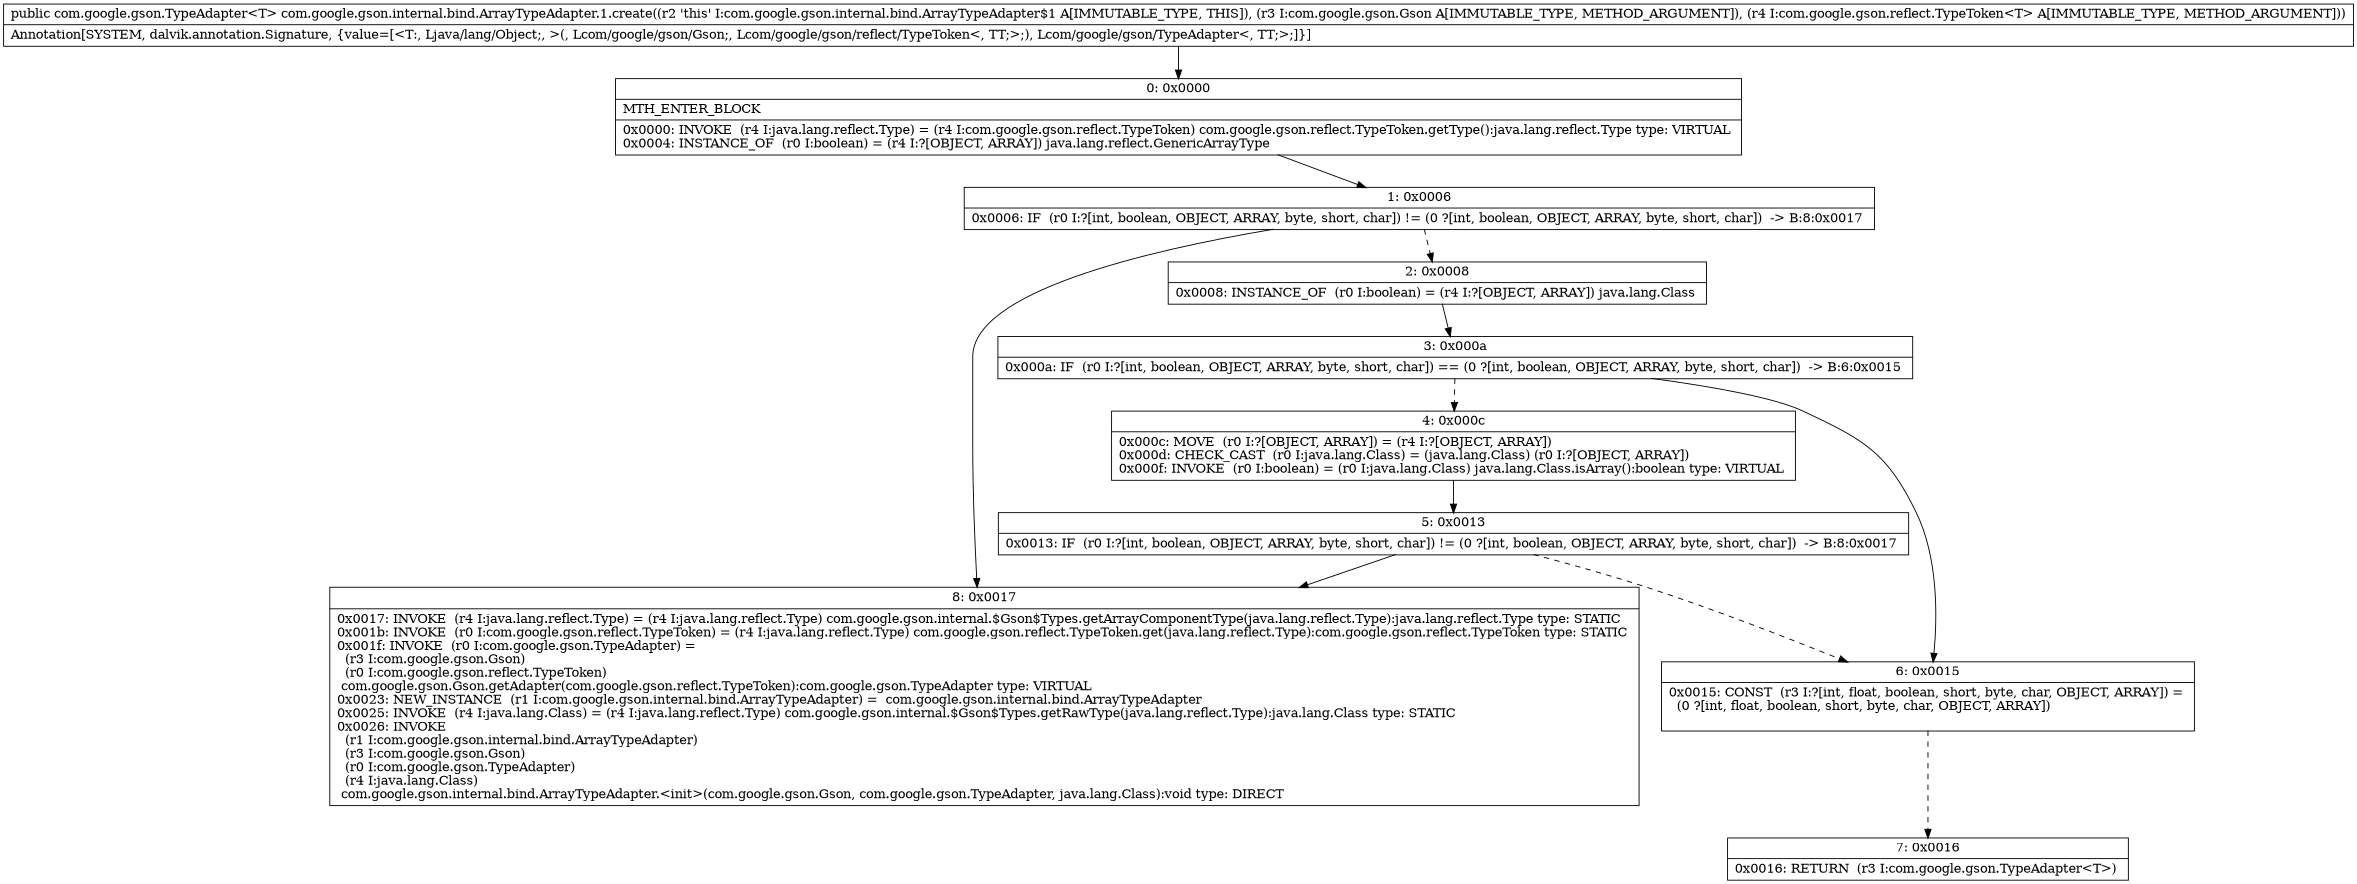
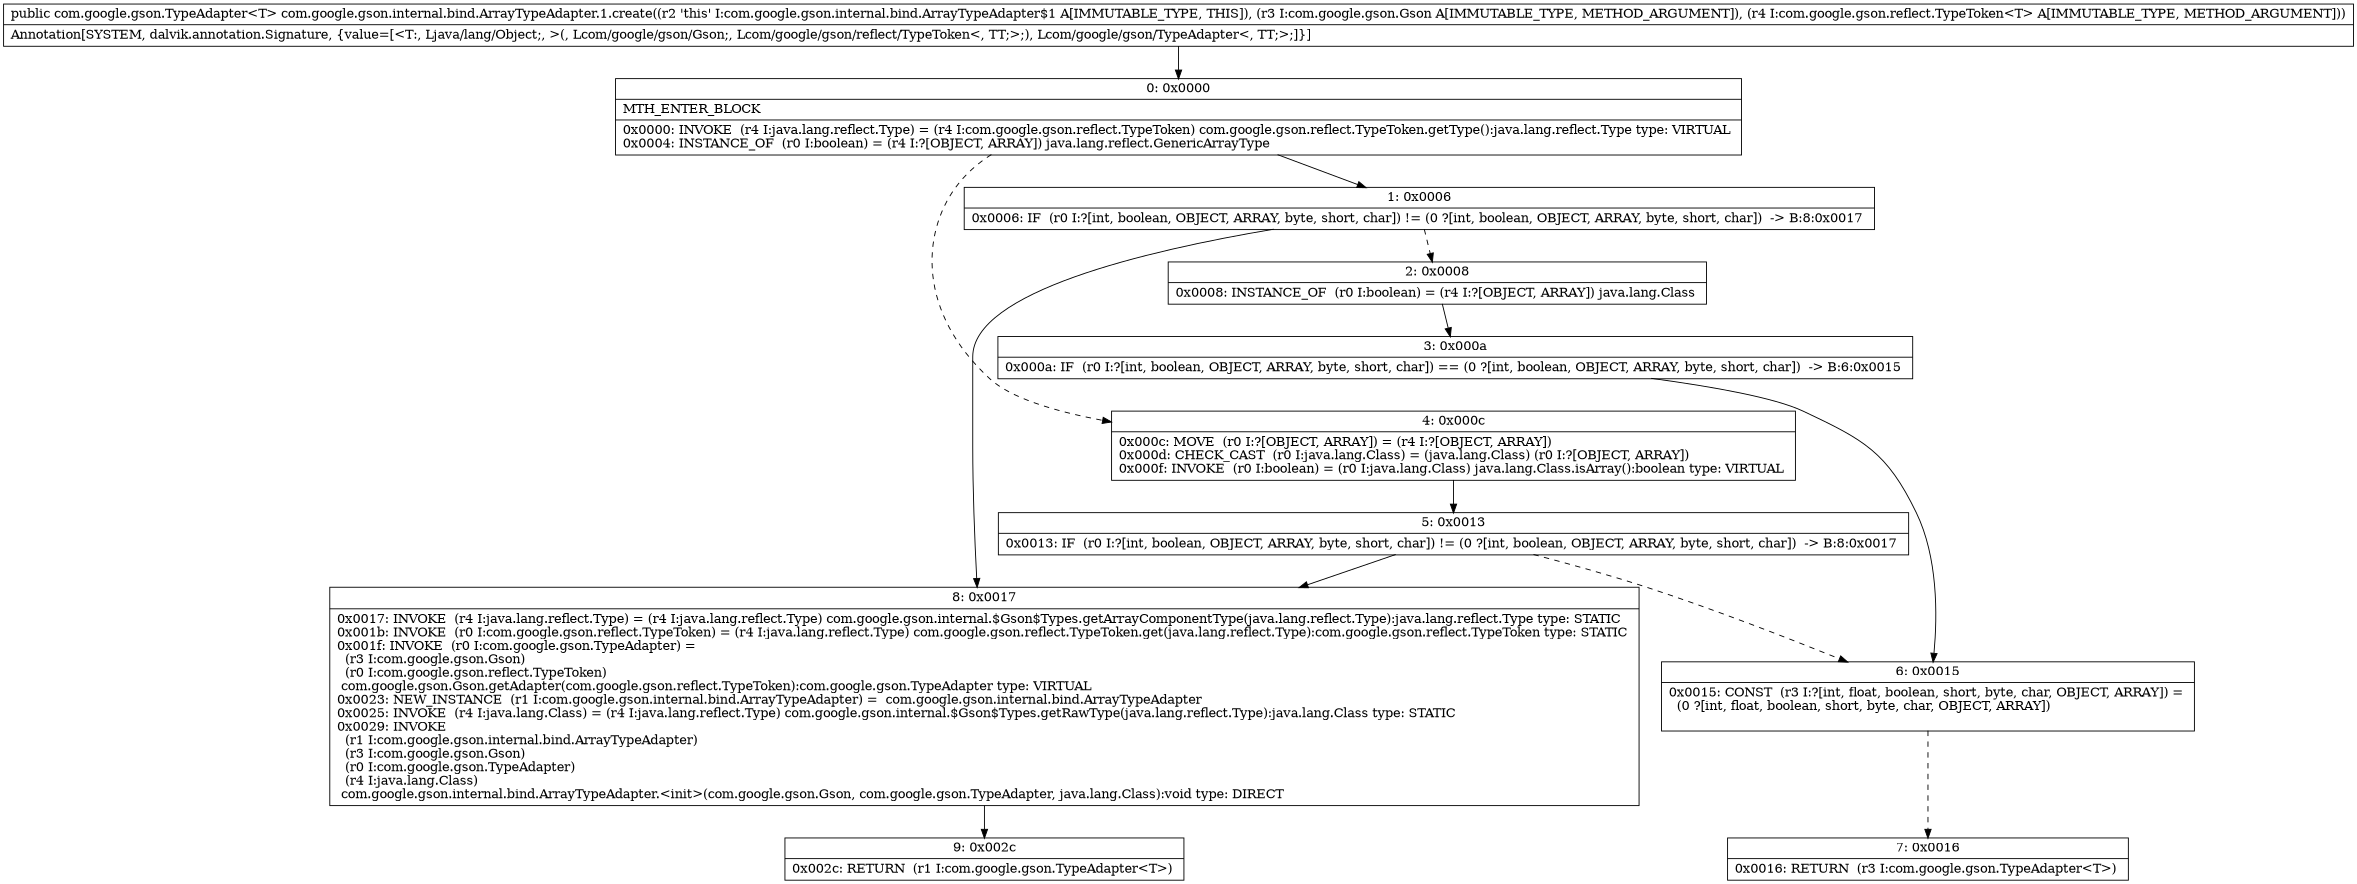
(1455, 390) -> (947, 323)
(396, 727) -> (396, 727)
none -> (984, 859)
